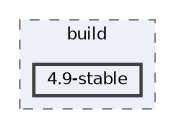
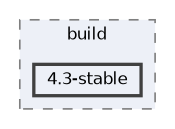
(87, 80) -> (87, 80)
